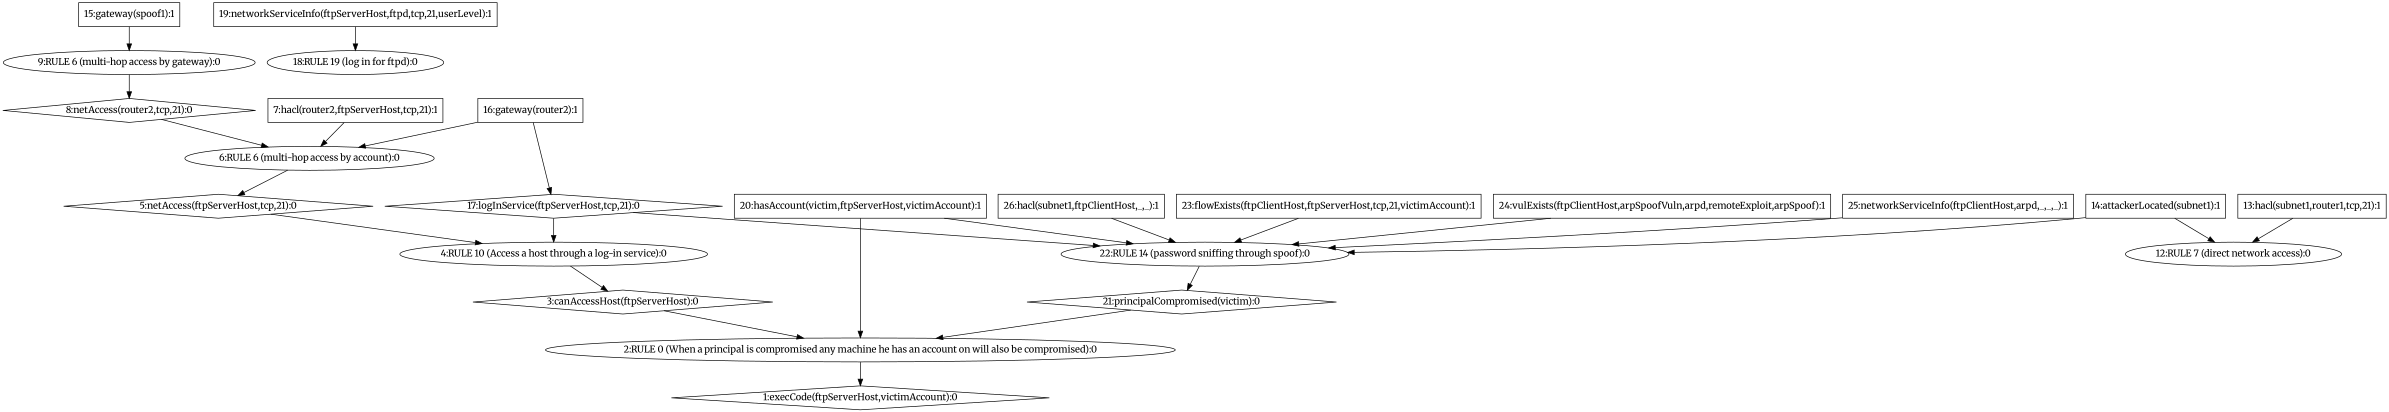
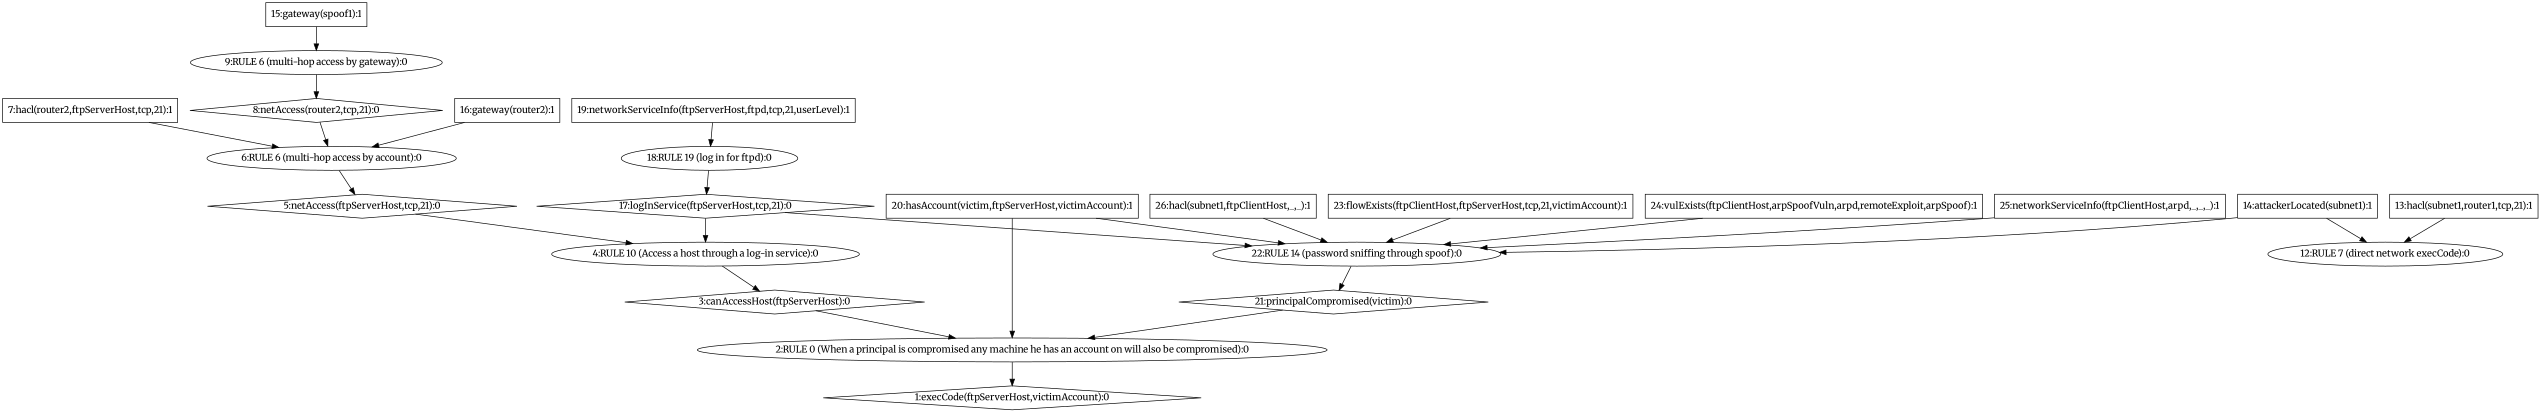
(541, 155) -> (708, 179)
(2234, 254) -> (2385, 254)
